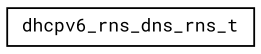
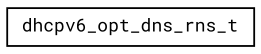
(131, 27) -> (131, 27)
